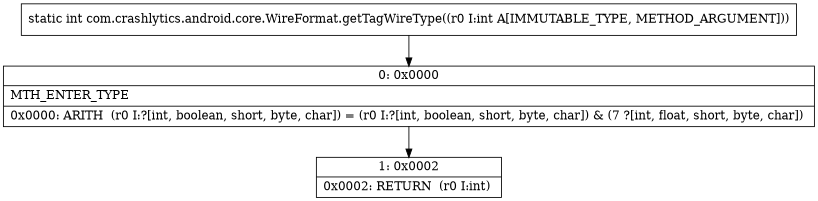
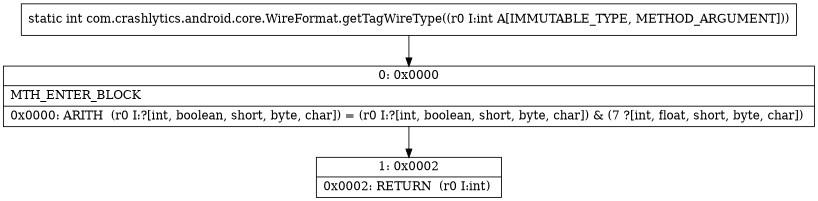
(70, 96) -> (76, 96)
